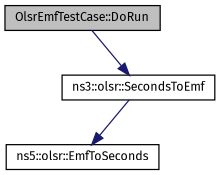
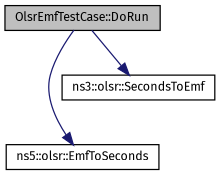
(115, 118) -> (49, 81)
